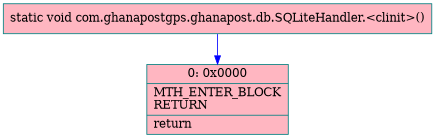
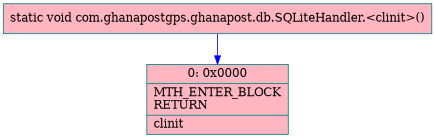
(173, 124) -> (169, 124)
